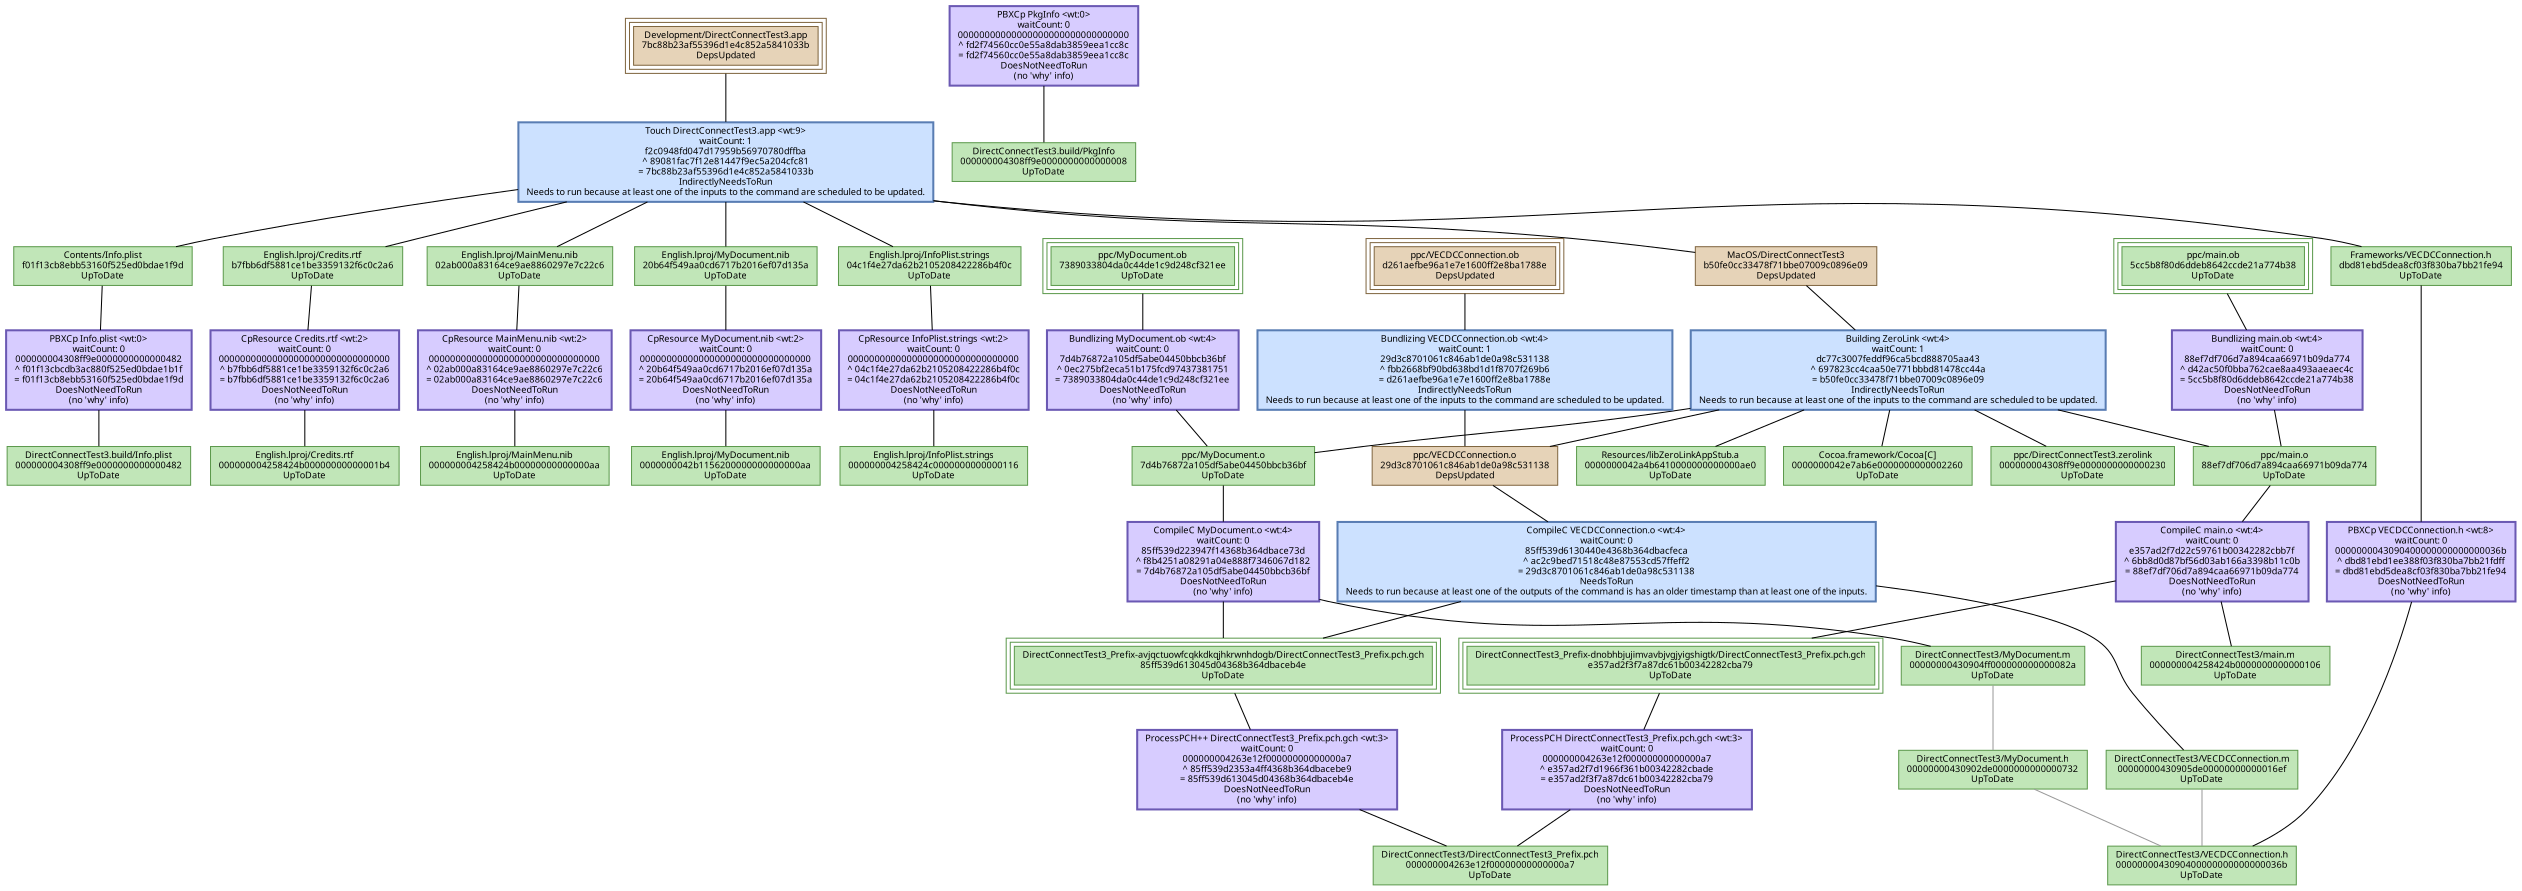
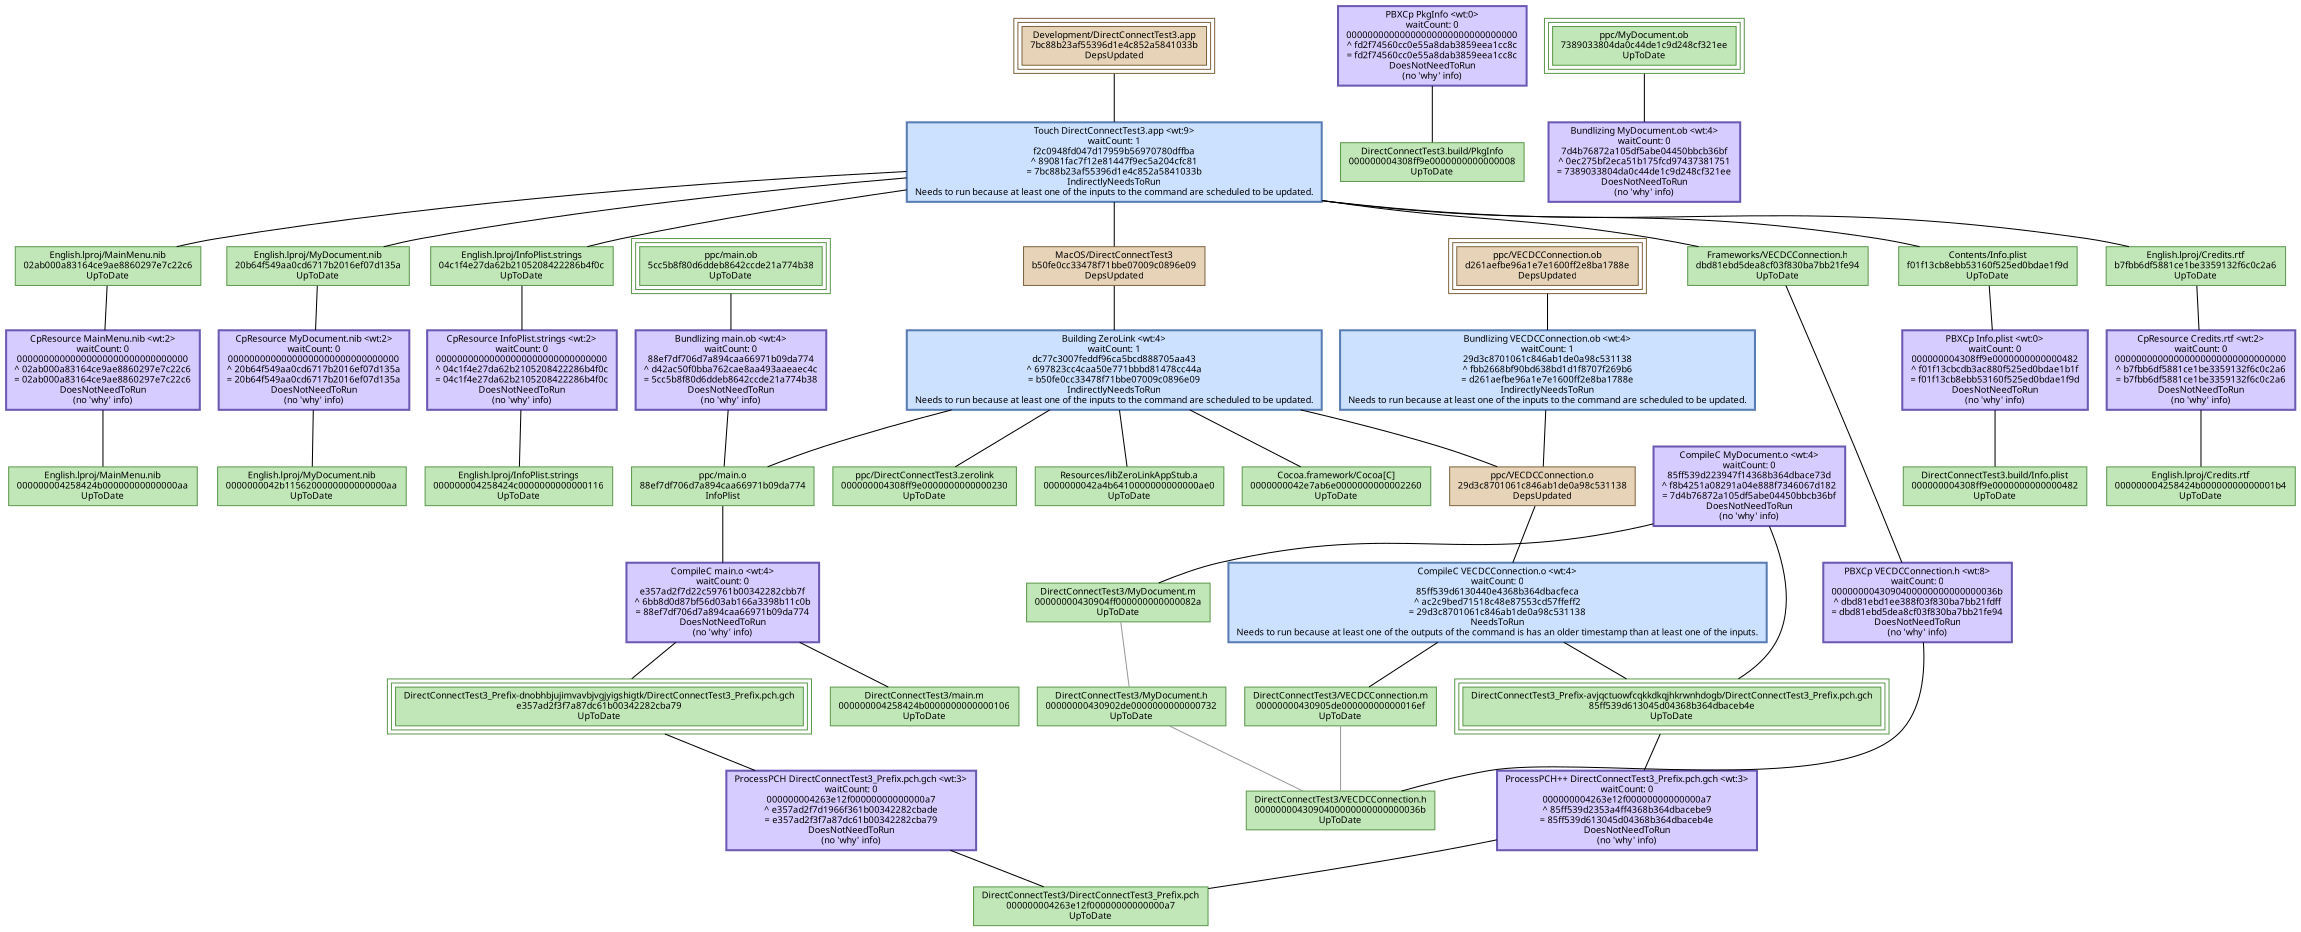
(1223, 466) -> none
(2285, 466) -> (723, 486)
